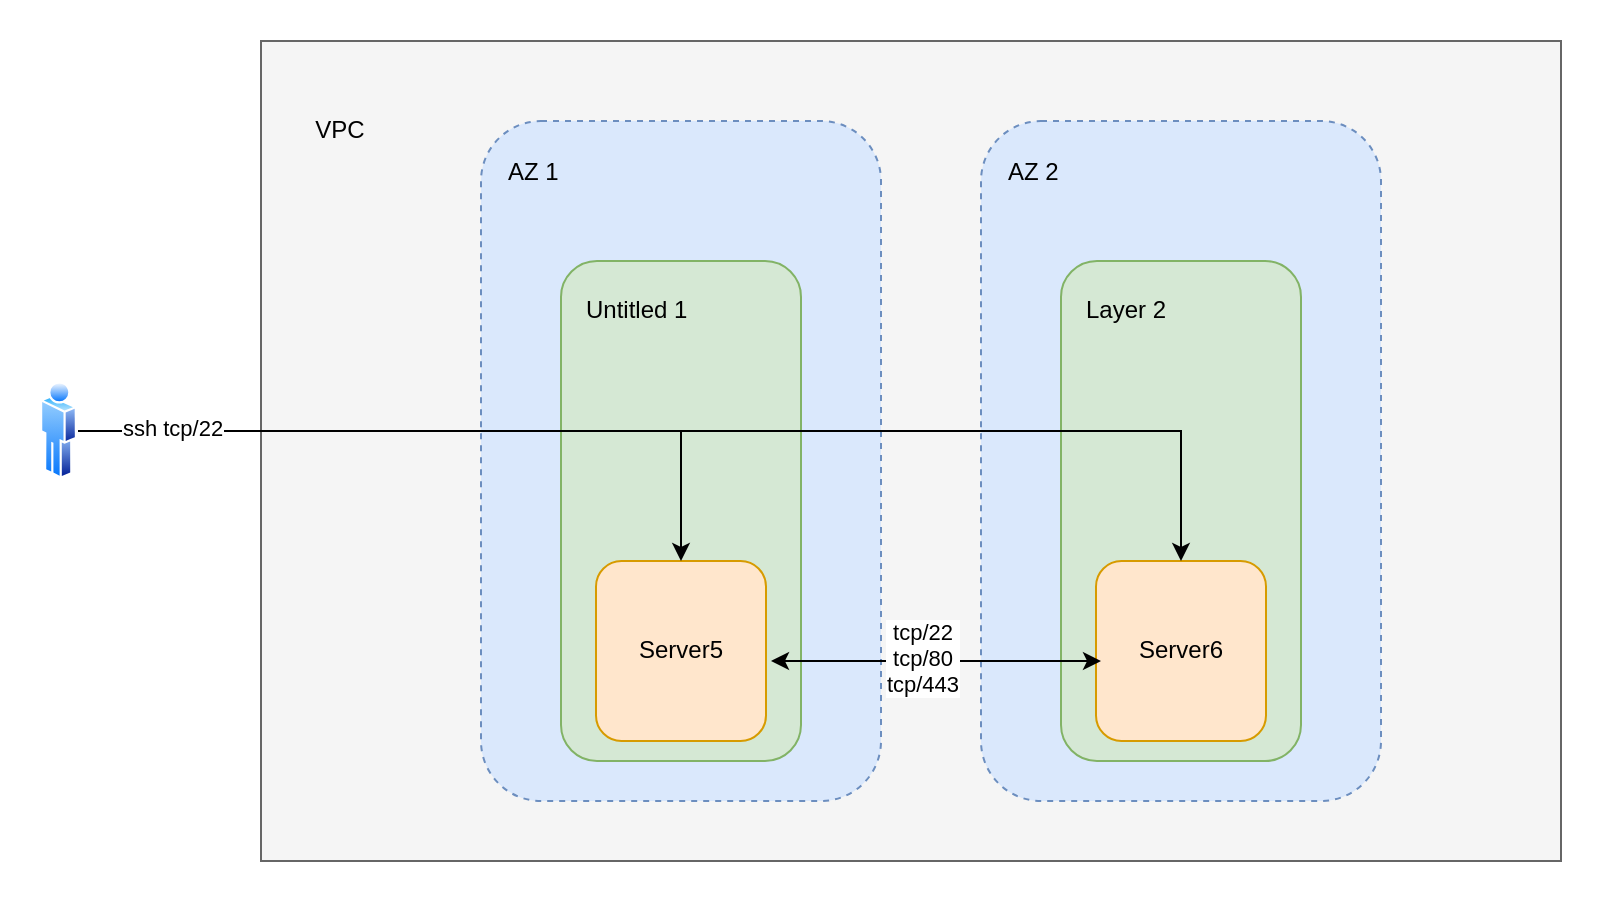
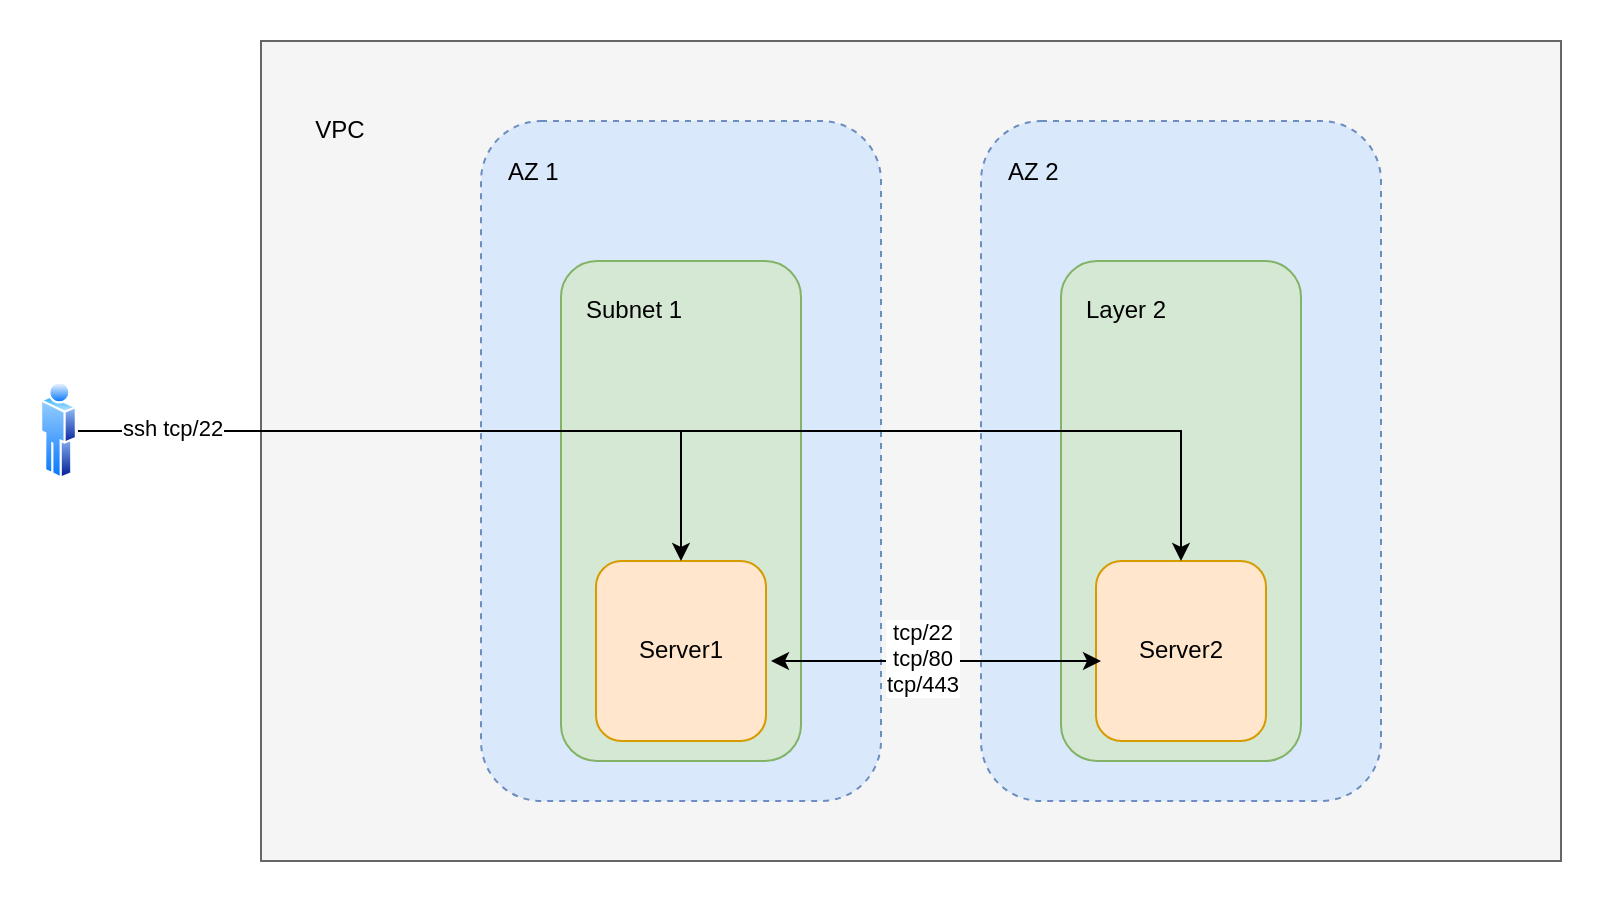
(645, 311) -> (638, 311)
(682, 651) -> (682, 651)
(1182, 651) -> (1182, 651)
